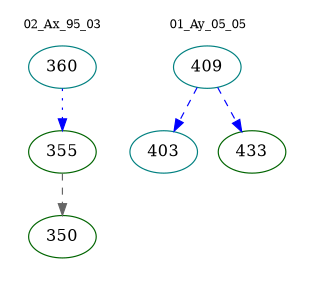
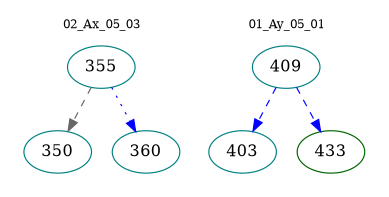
(62, 25) -> (102, 25)
(208, 25) -> (287, 25)
(62, 104) -> (121, 104)
(62, 152) -> (101, 67)
(62, 237) -> (58, 152)
